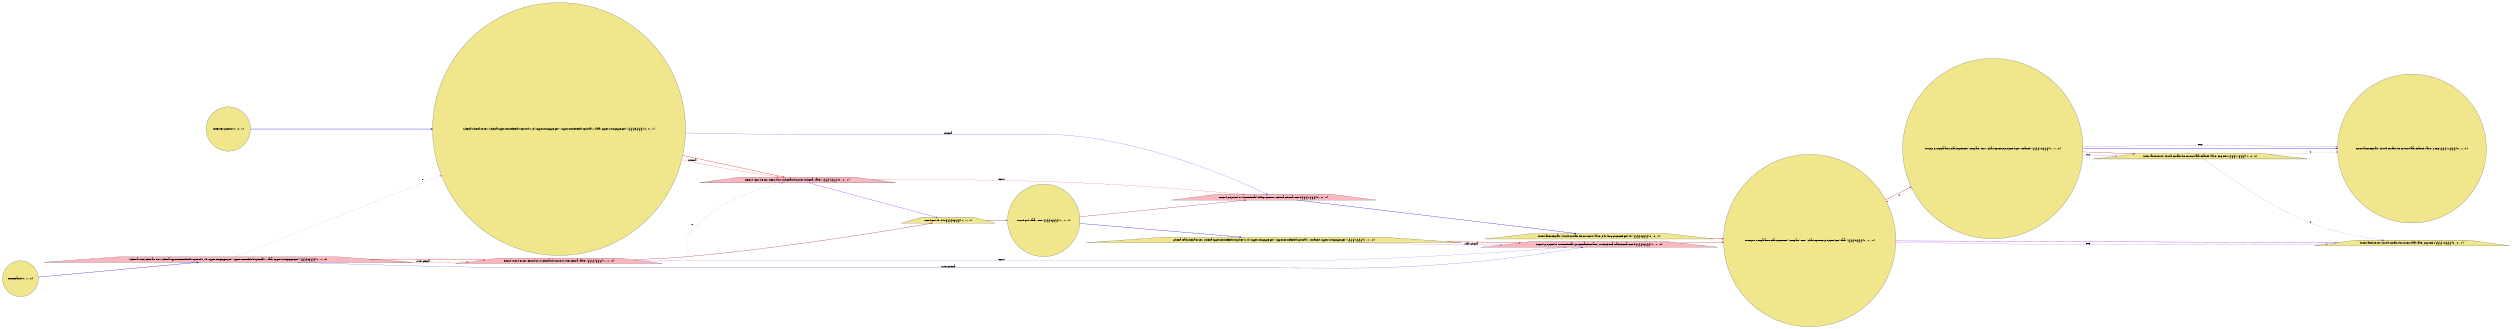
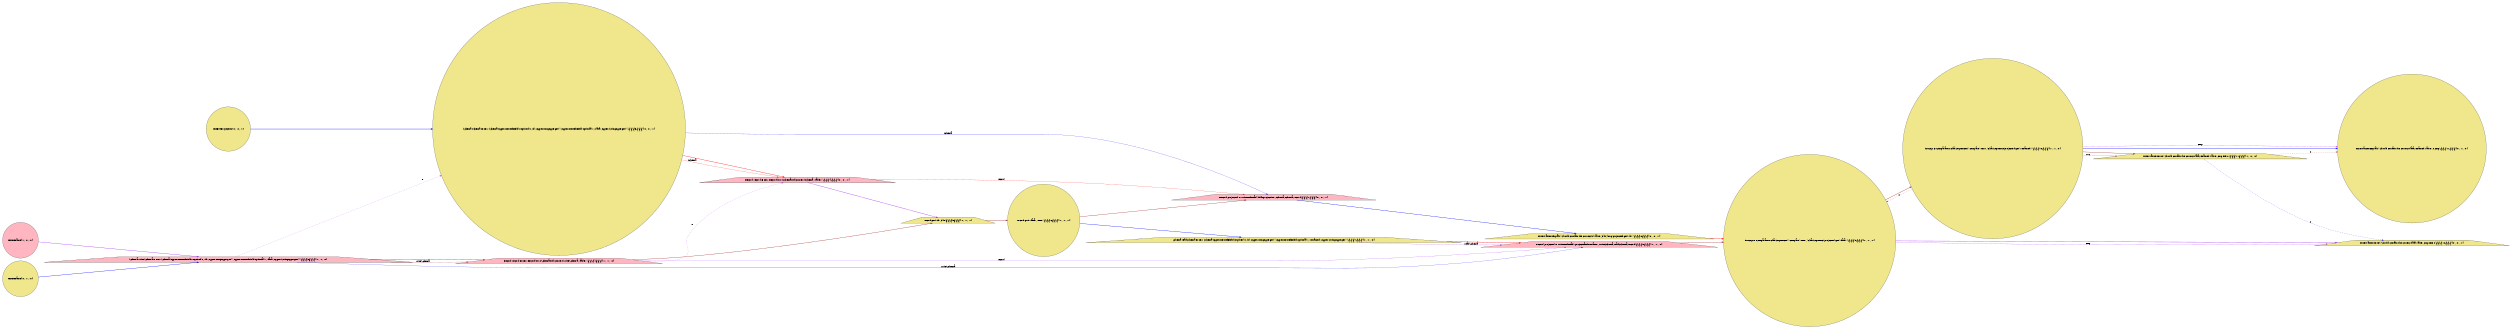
none -> (20, 240)
